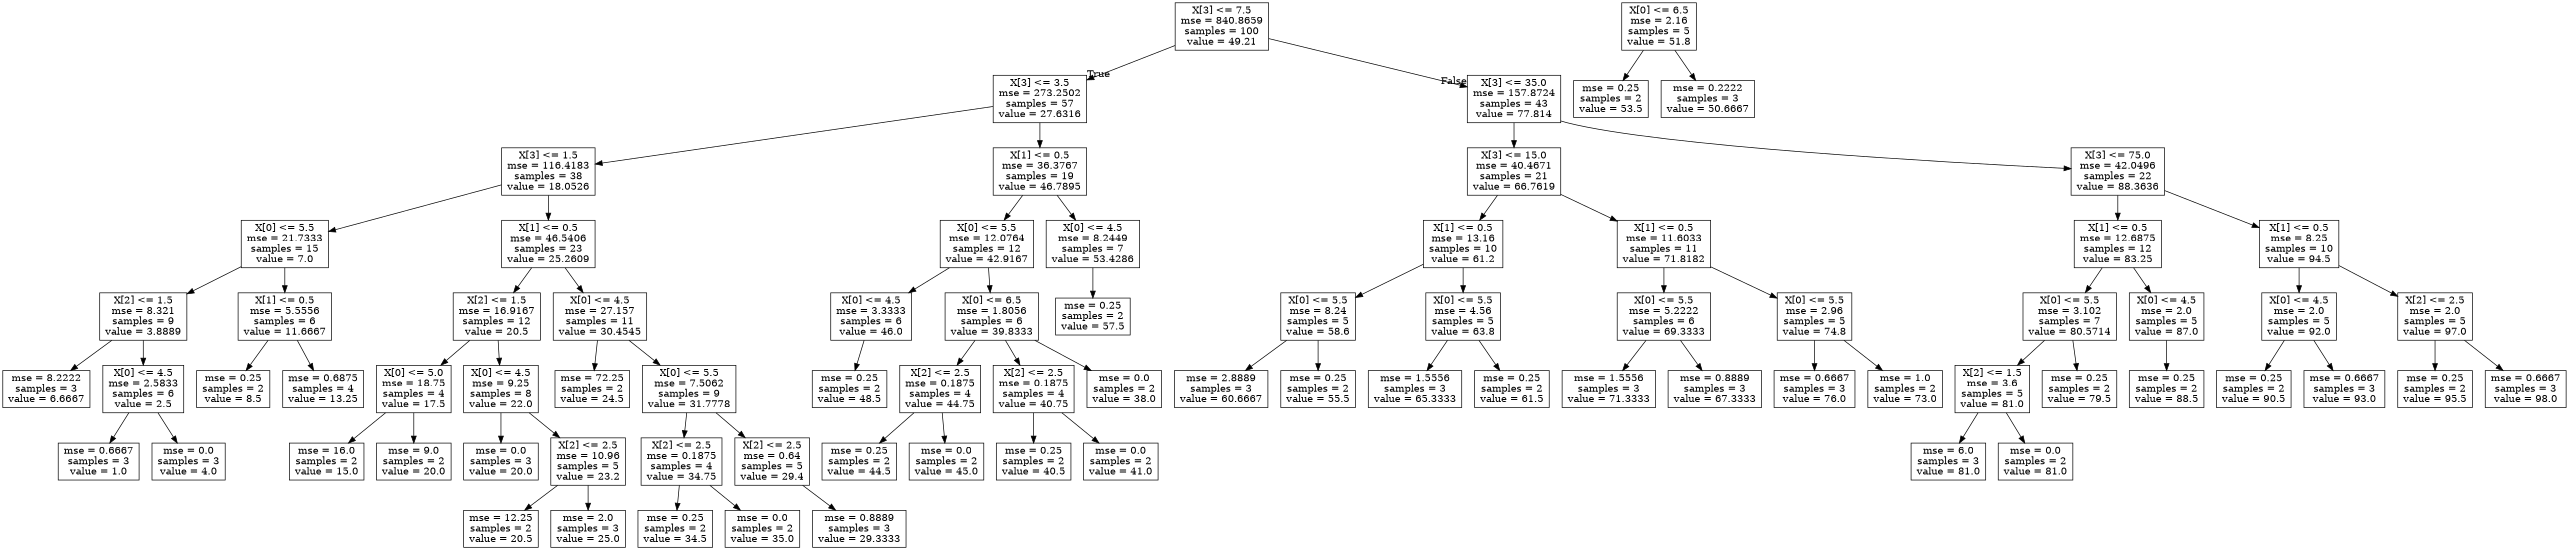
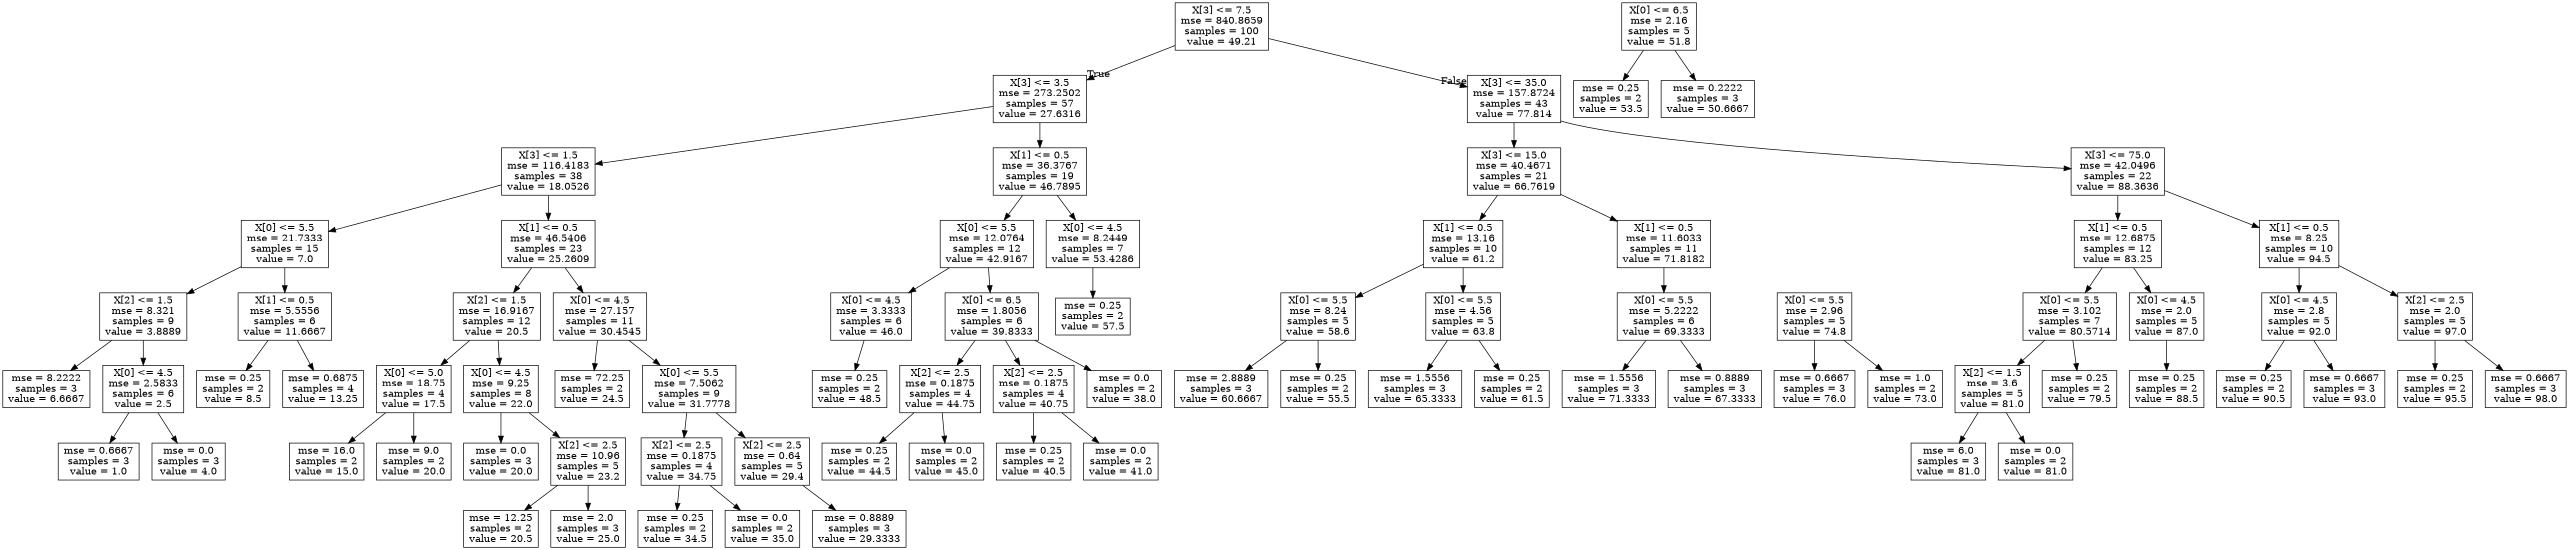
(1741, 281) -> none
(2299, 317) -> (2299, 317)
